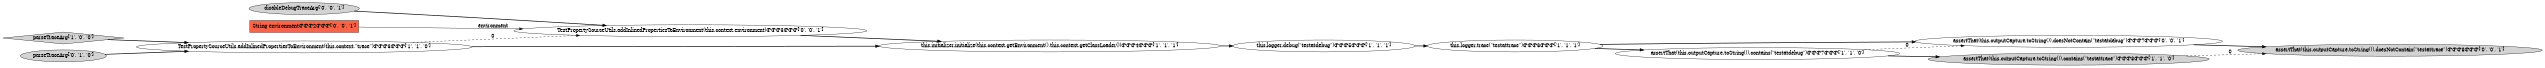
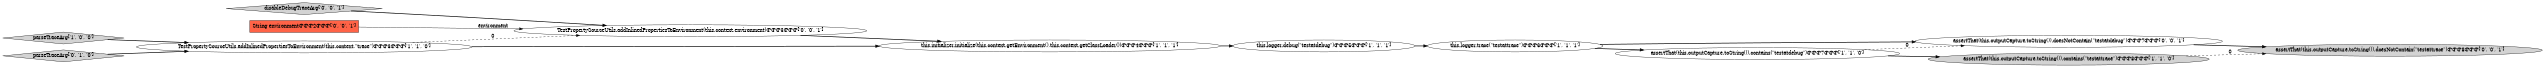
(304, 9) -> (304, 9)
(63, 56) -> (63, 56)
